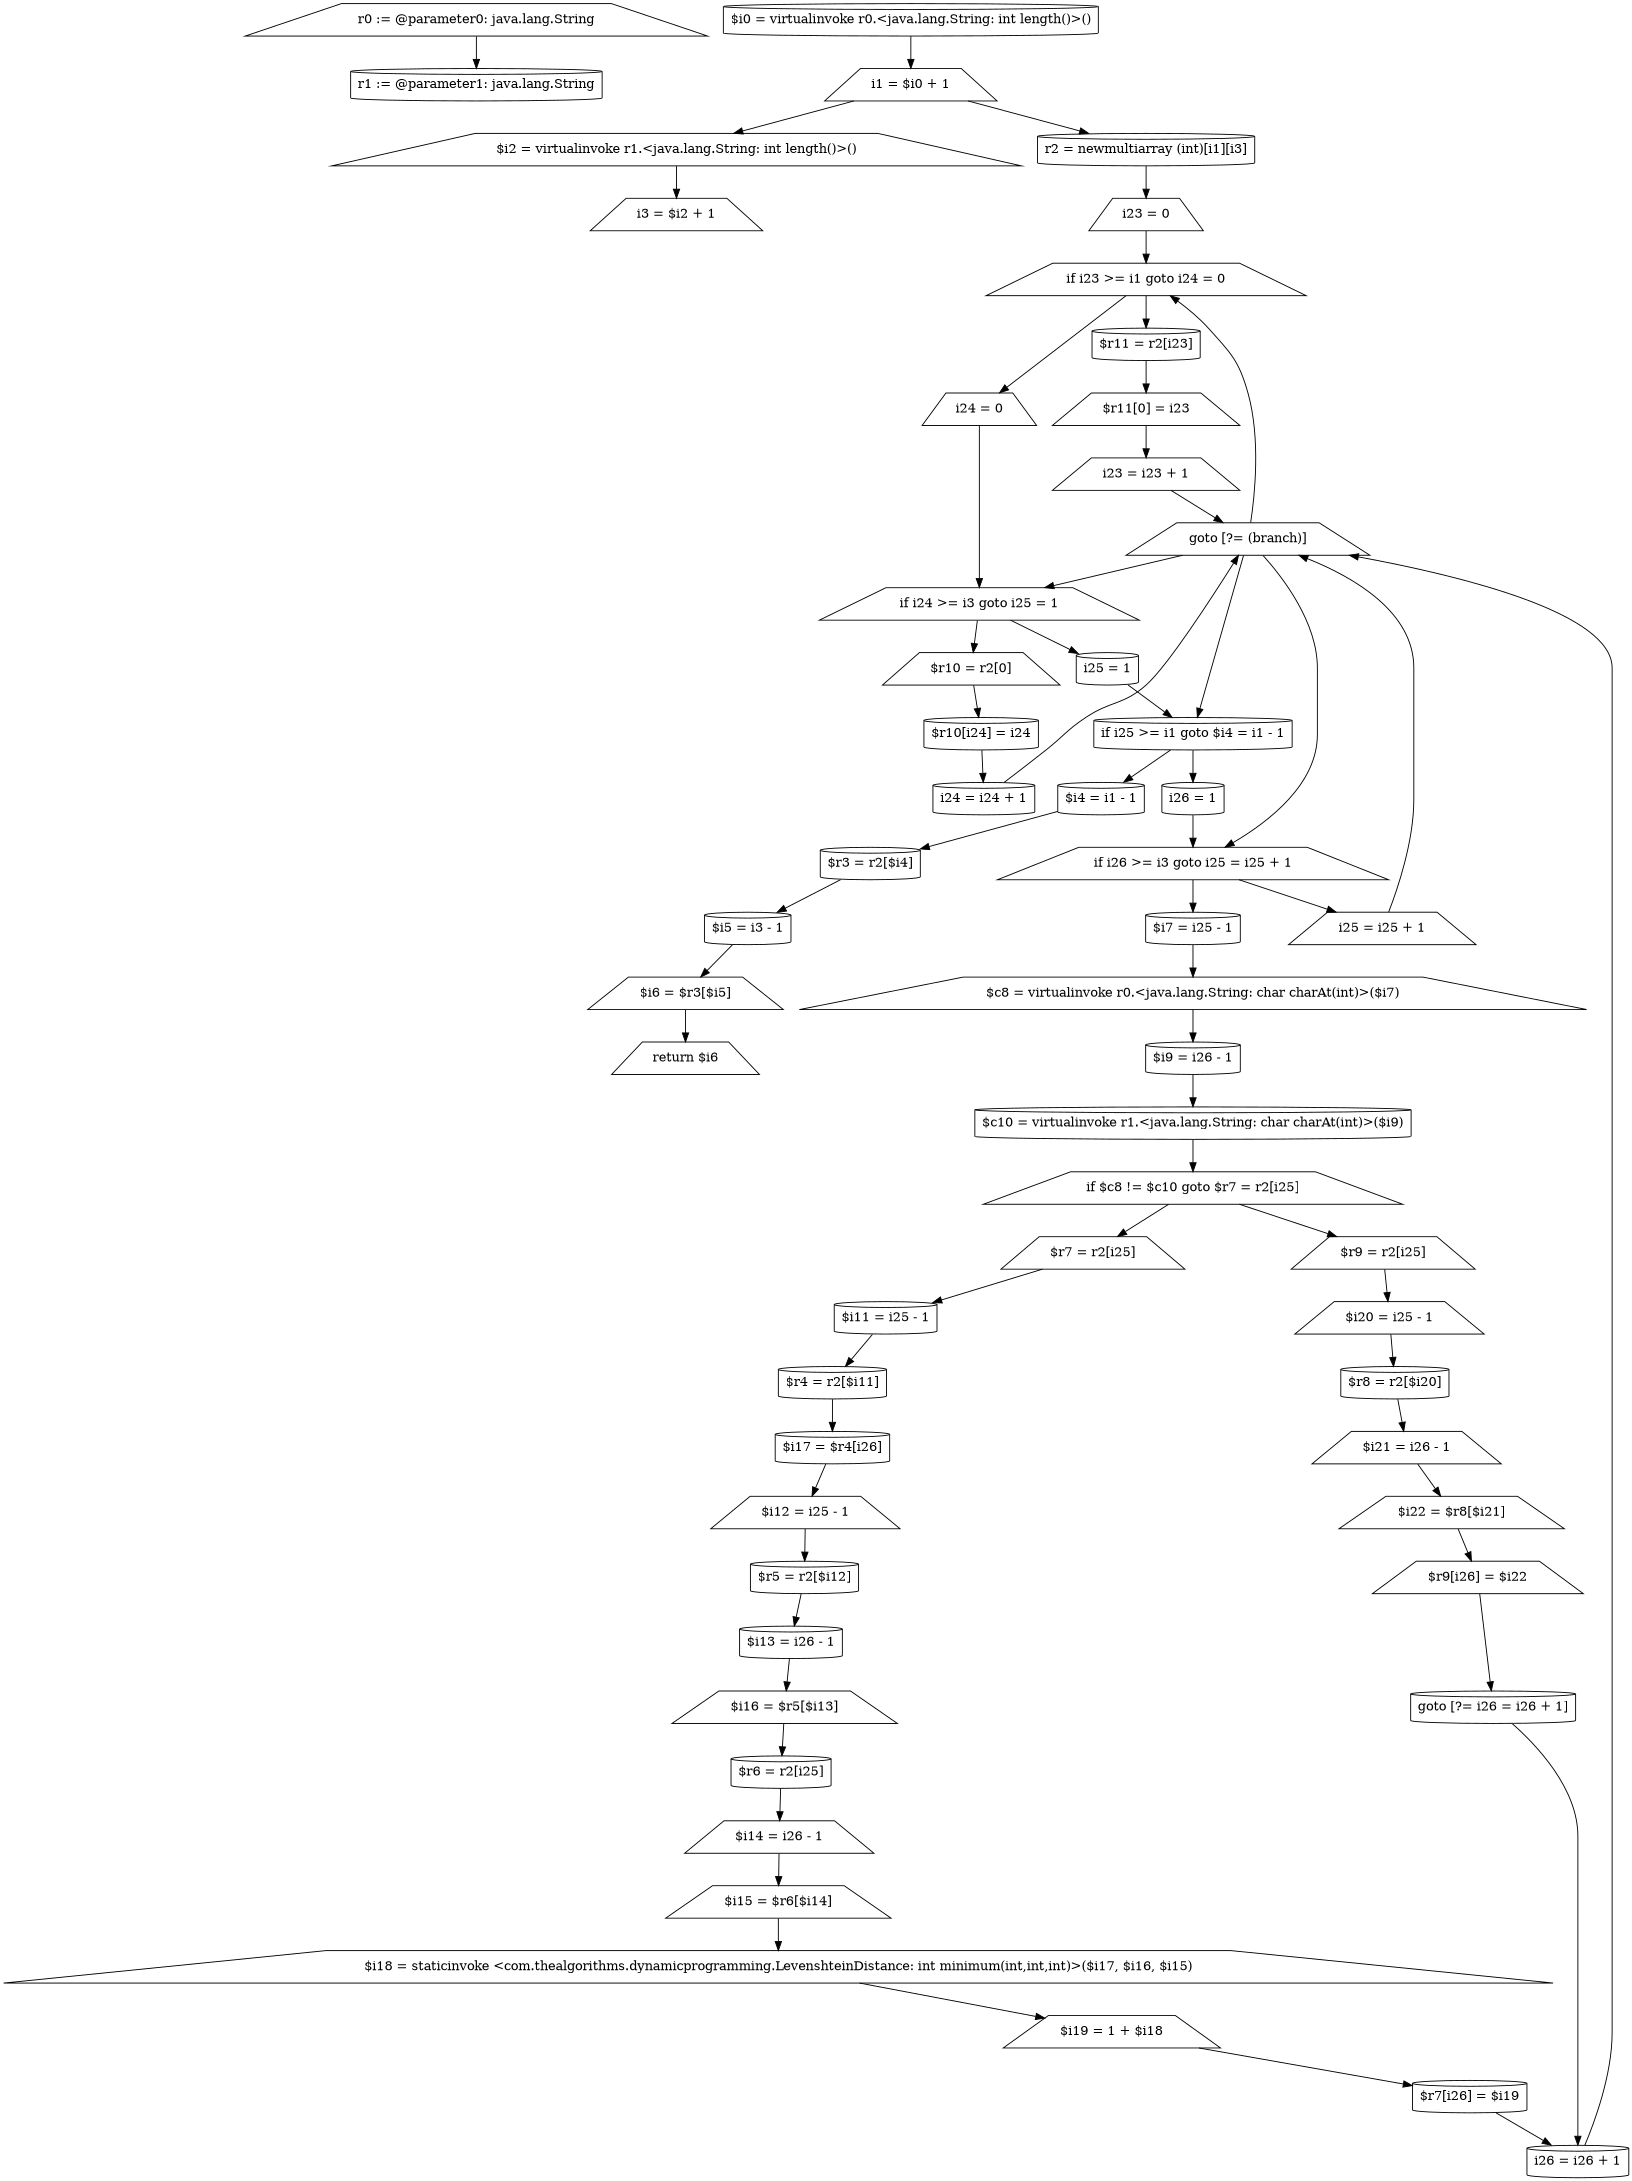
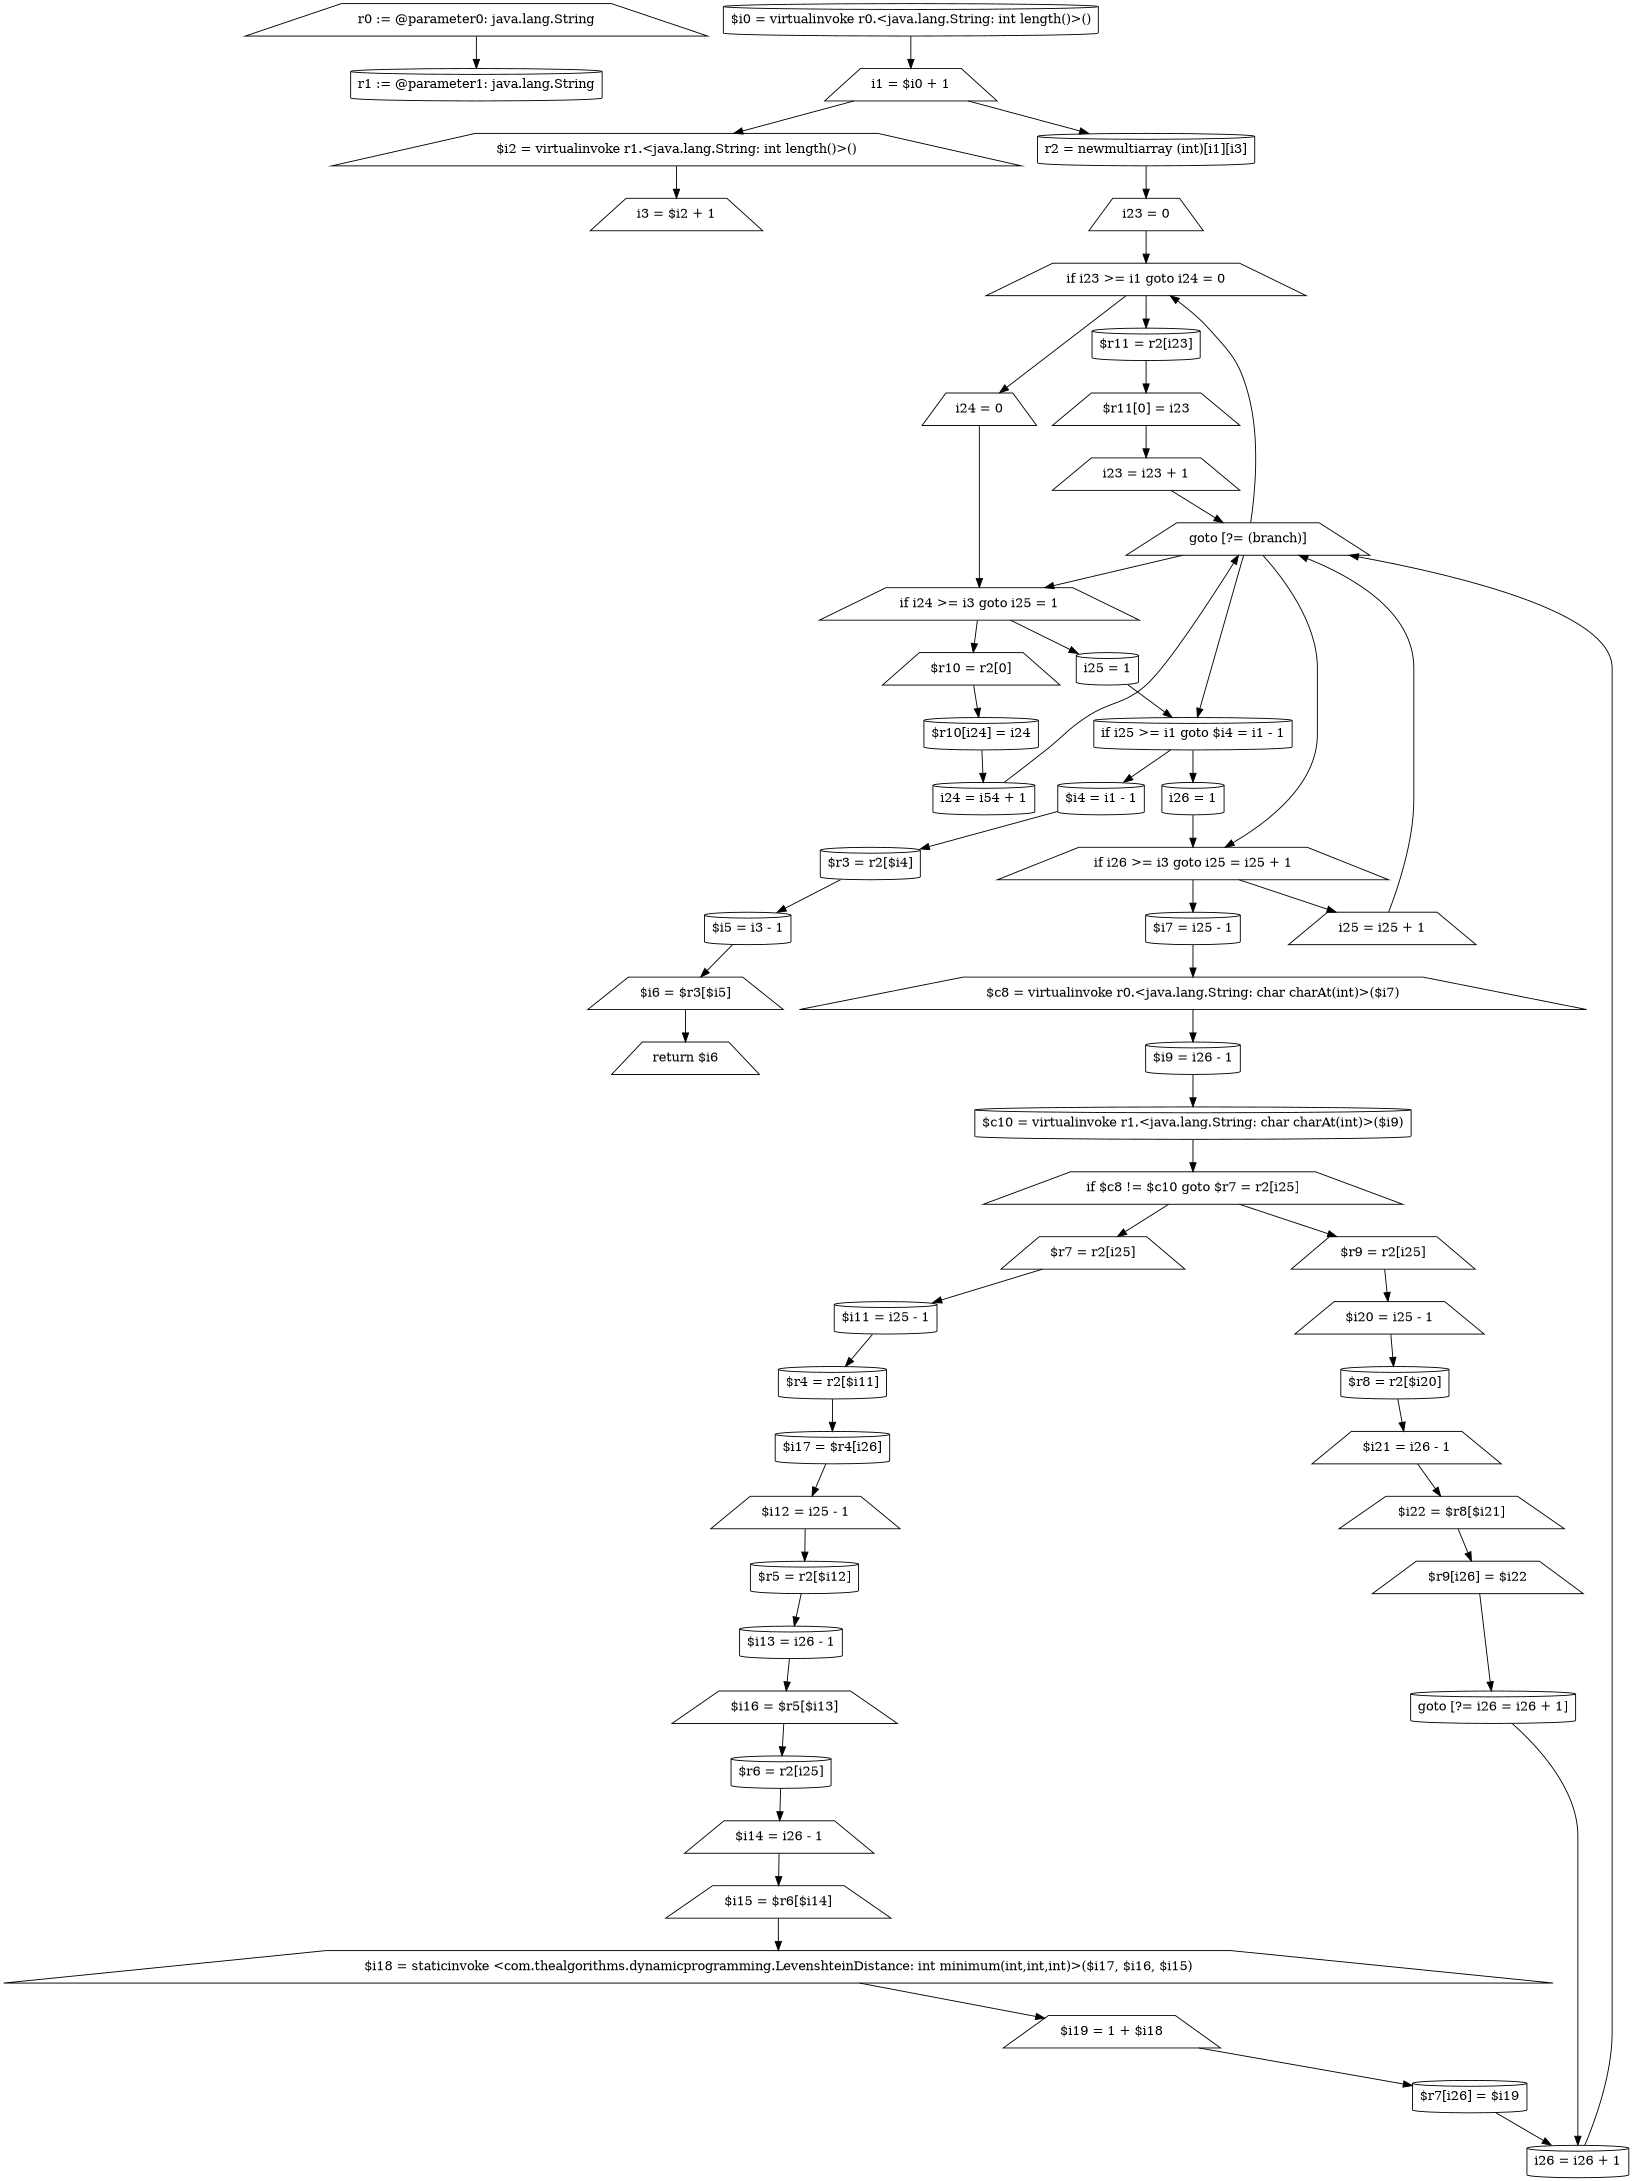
(984, 799) -> (984, 799)
